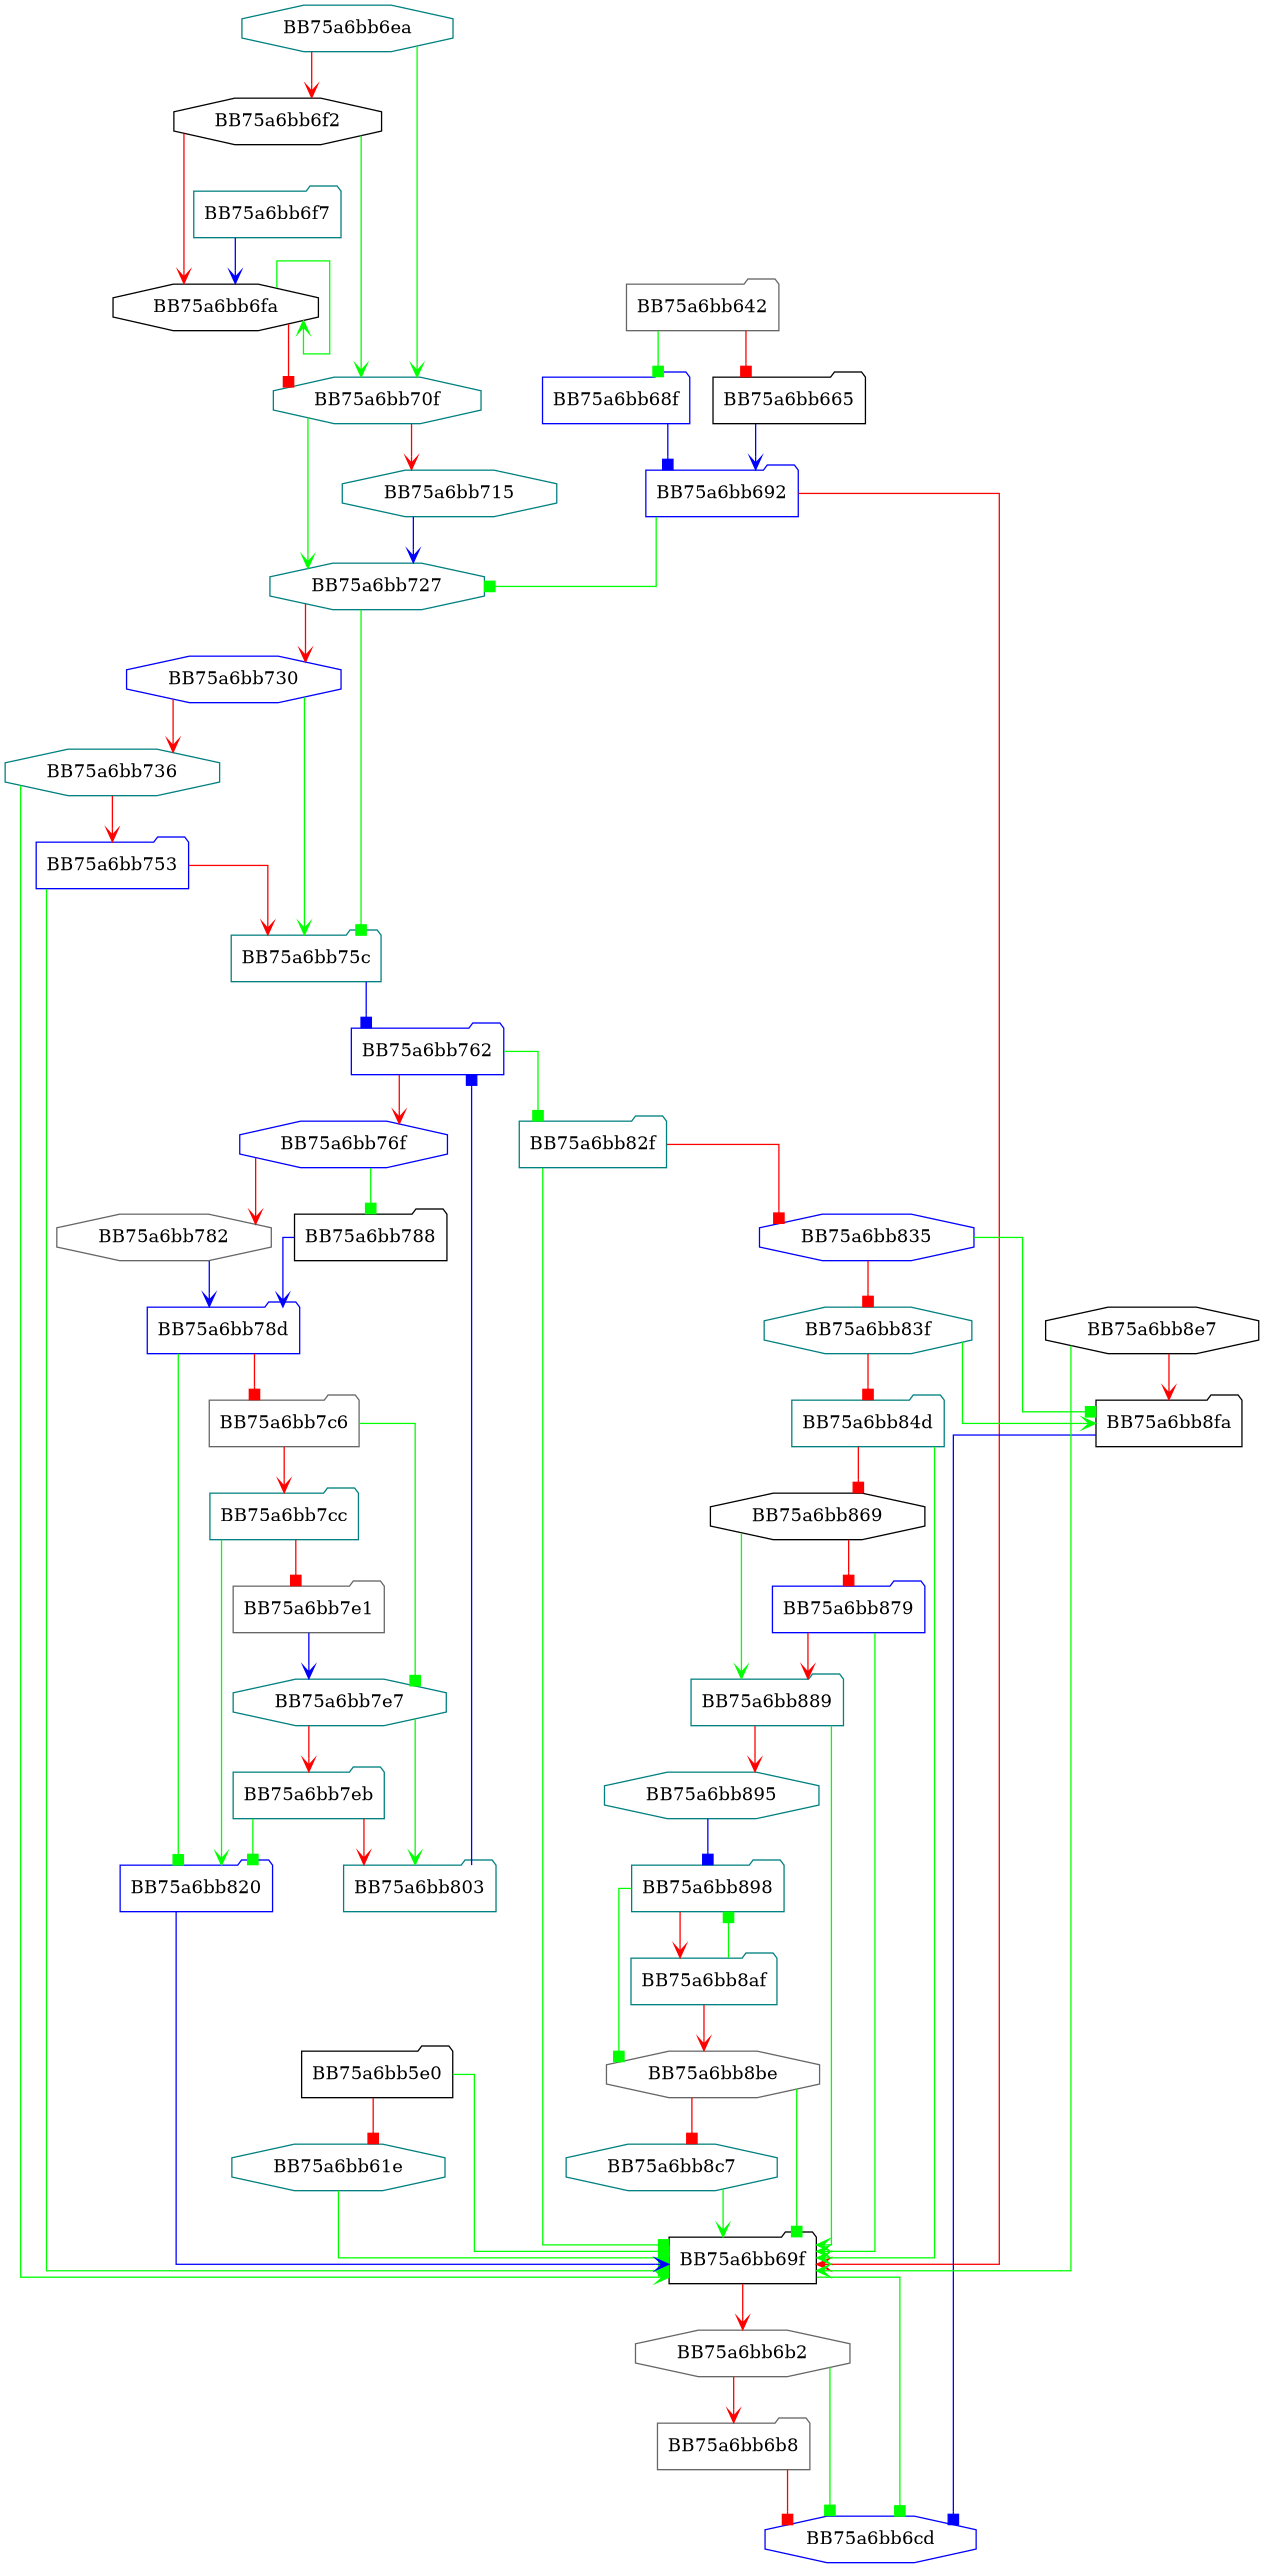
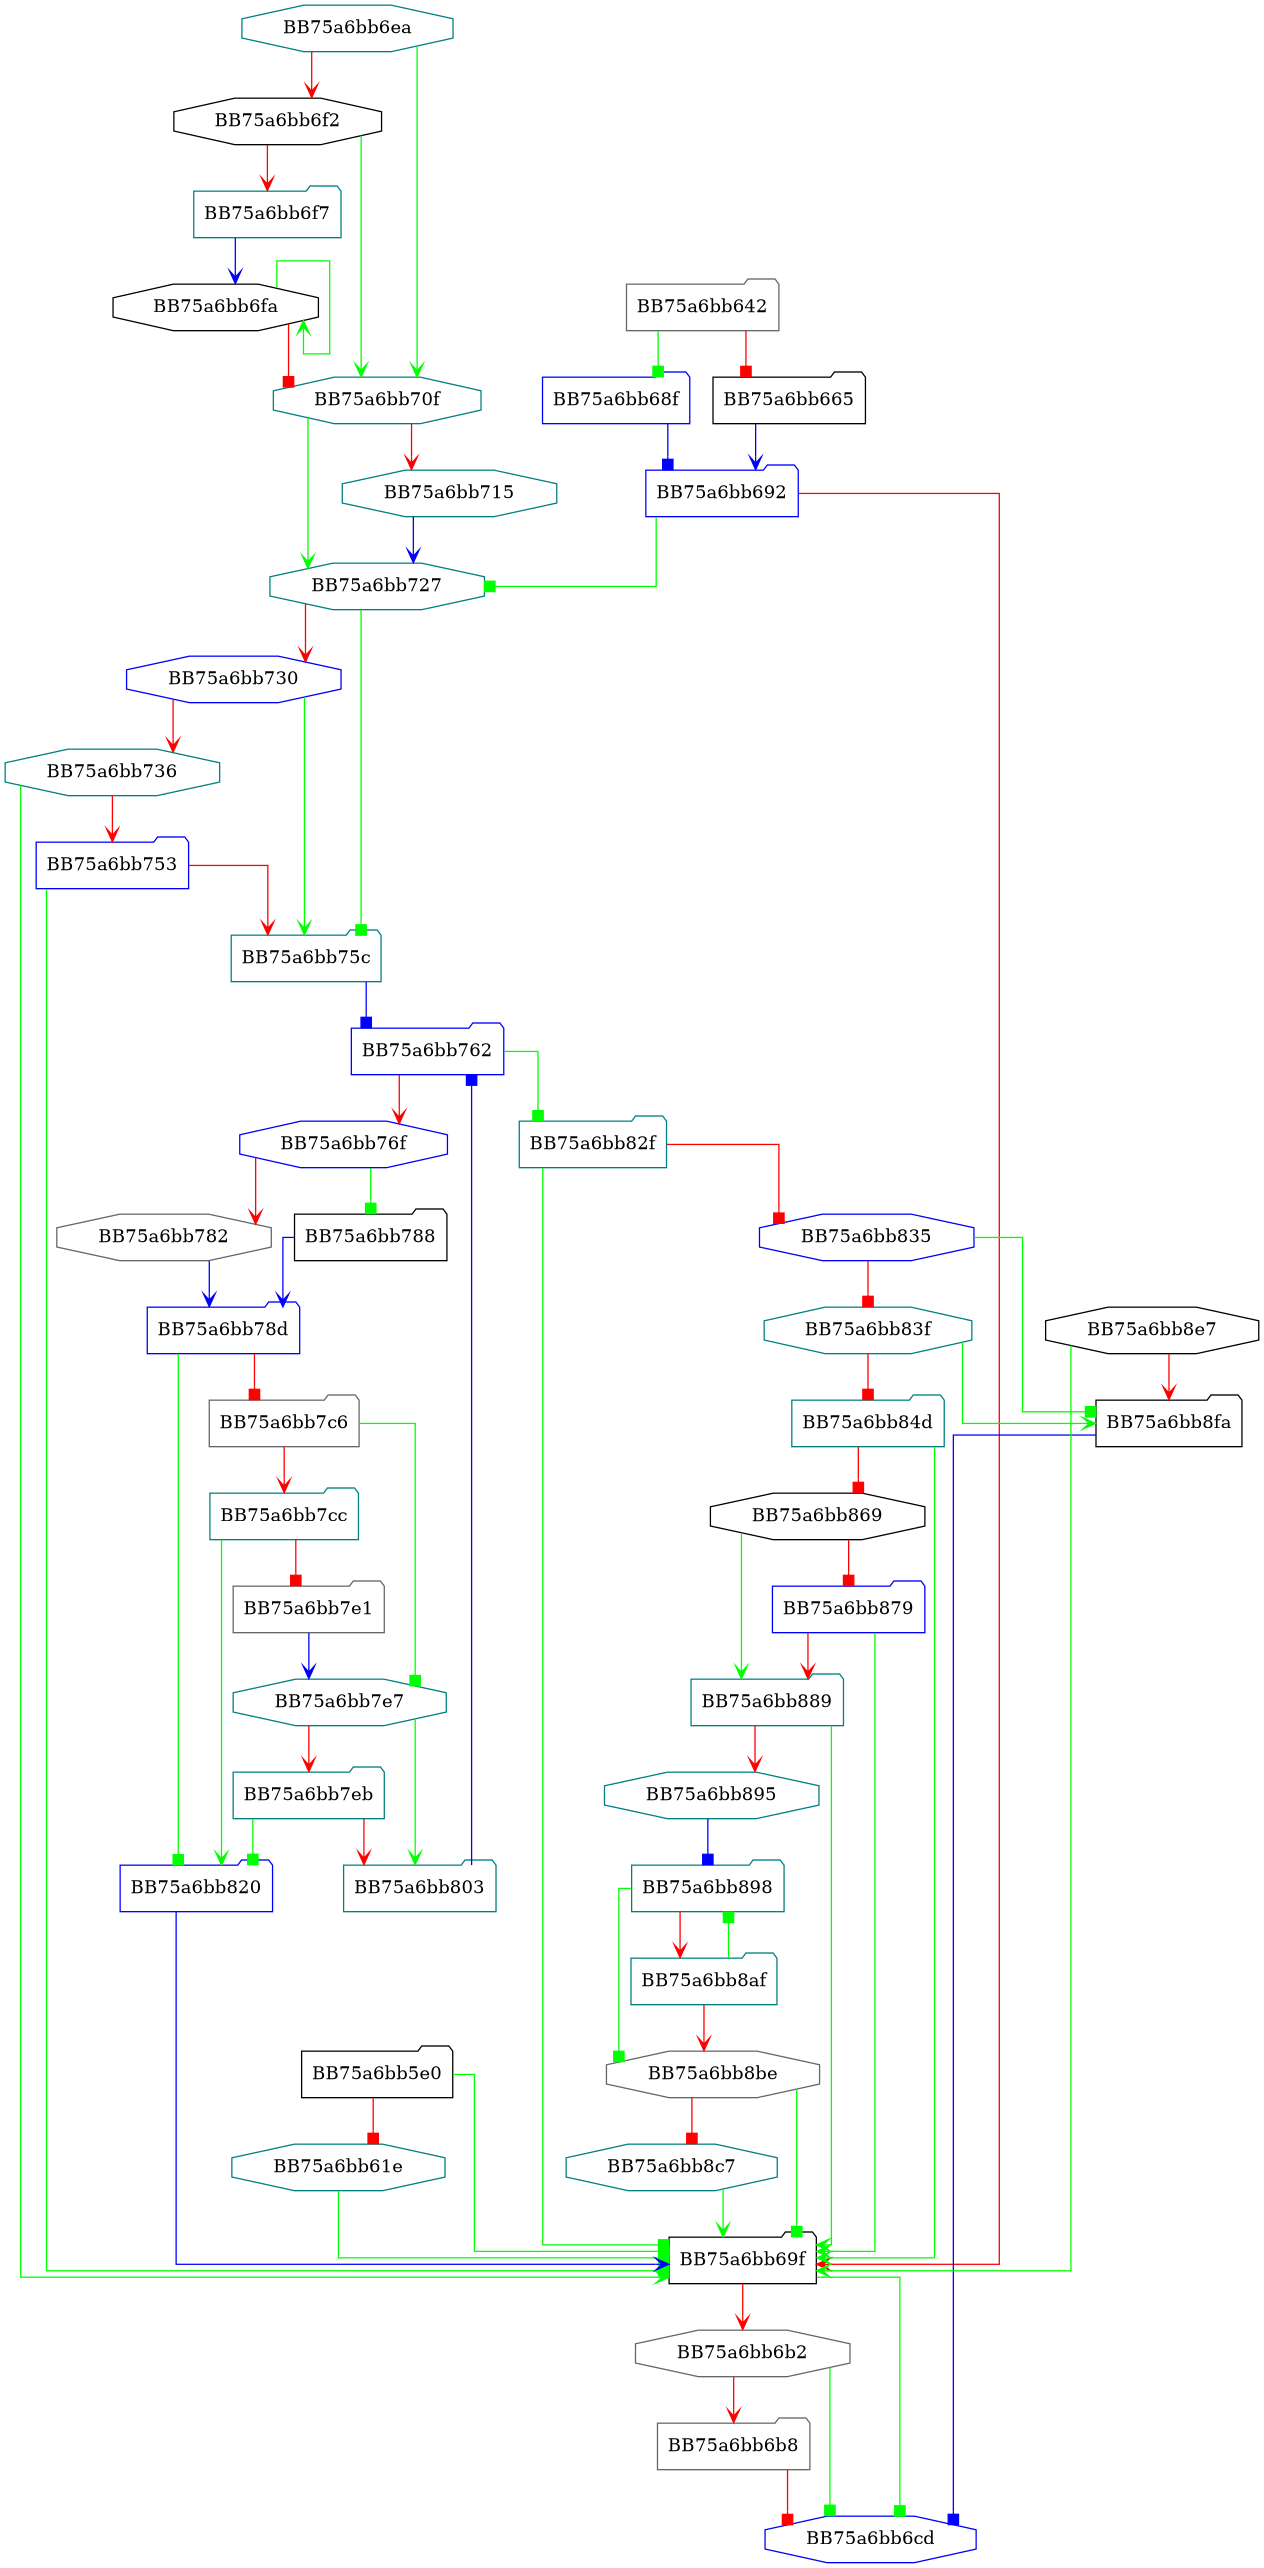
(184, 202) -> (267, 161)
